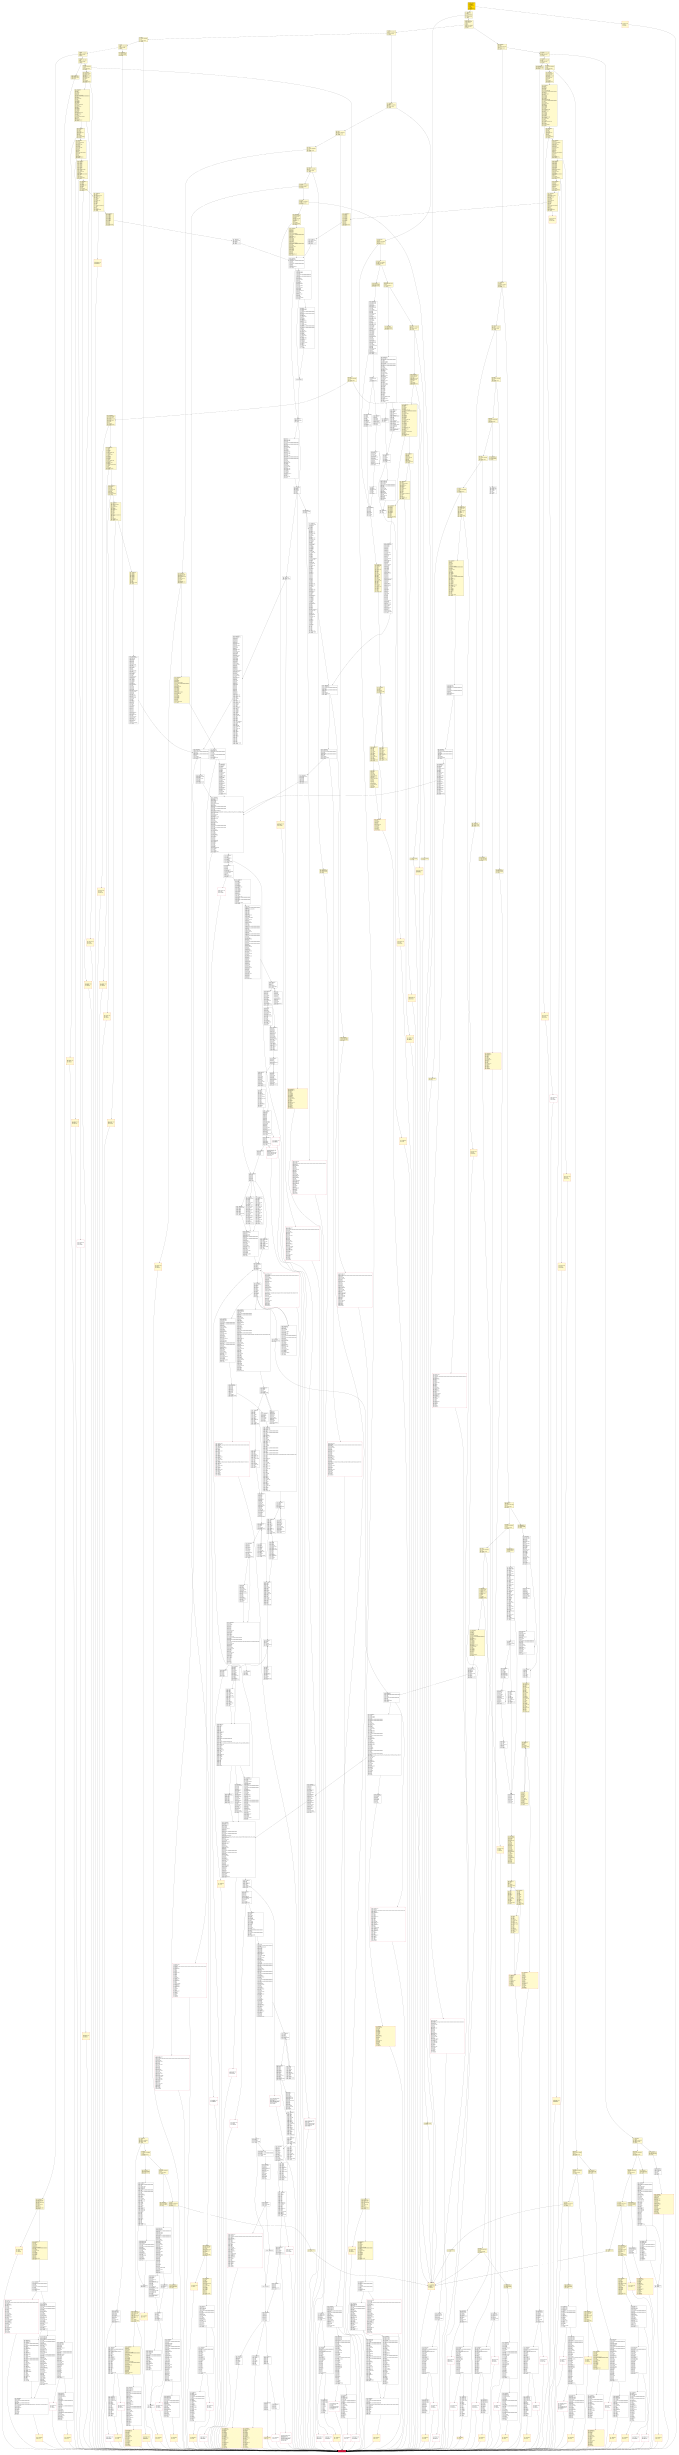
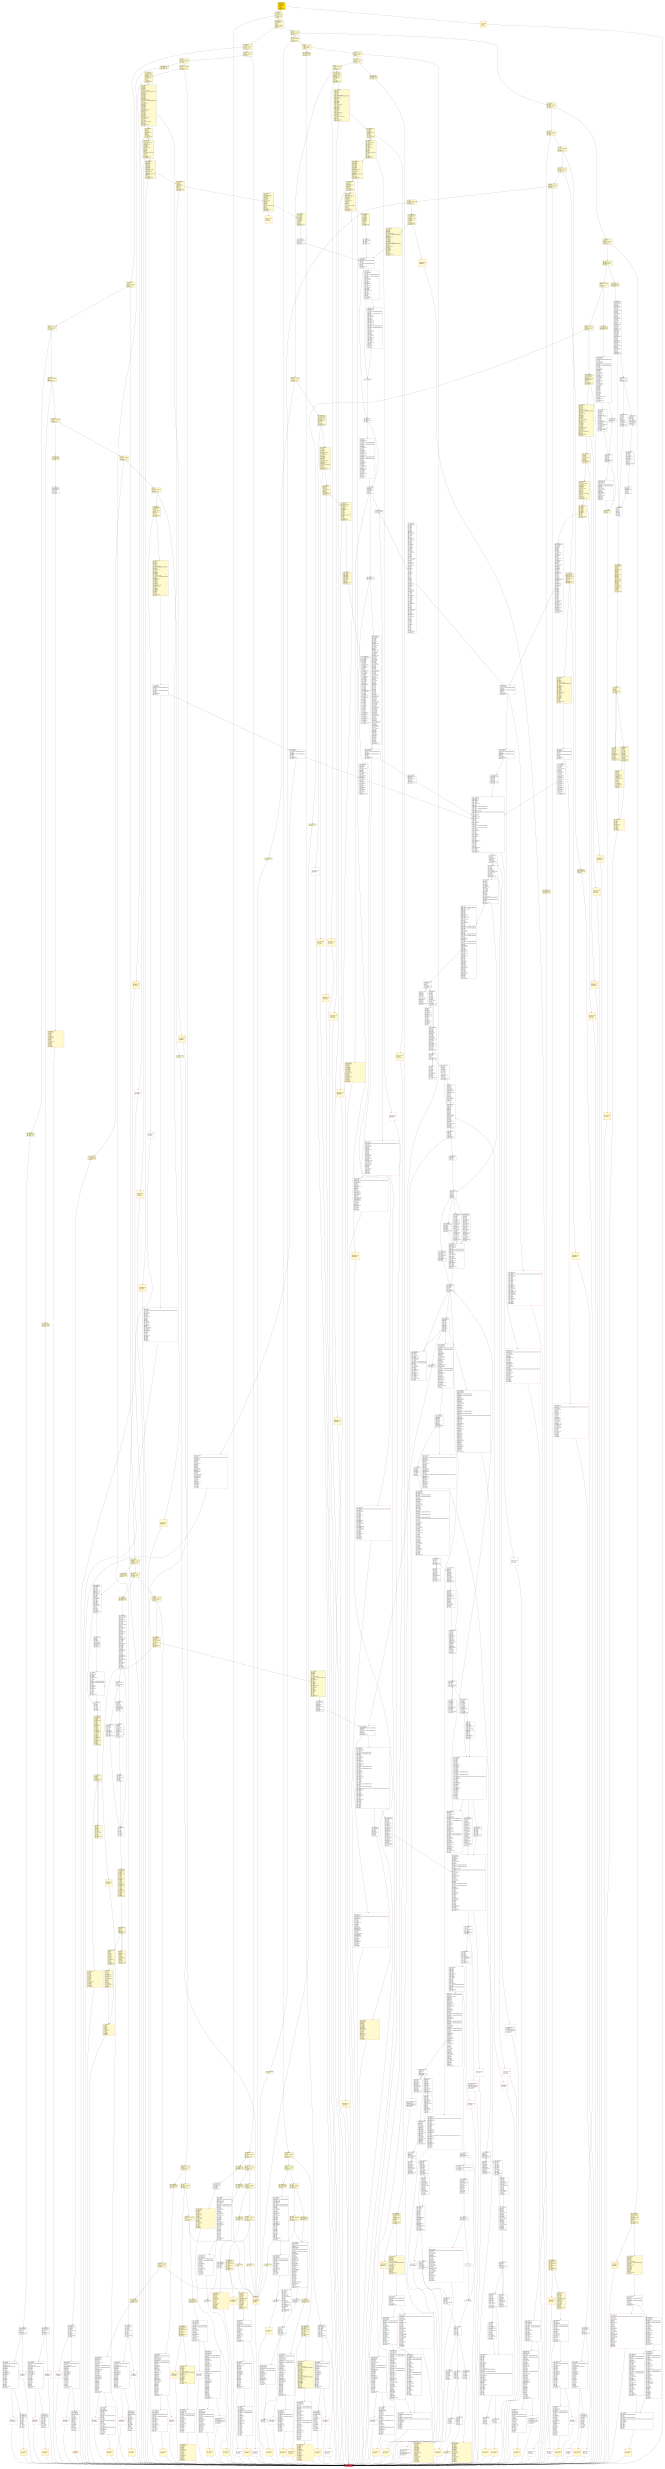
(383, 512) -> (607, 512)
(101, 892) -> (315, 871)
none -> (136, 985)
(75, 1123) -> (393, 1116)
(474, 1153) -> (151, 1135)
(81, 1244) -> (355, 1256)
(276, 2438) -> (438, 2452)
(347, 2438) -> (517, 2452)
none -> (494, 2452)
